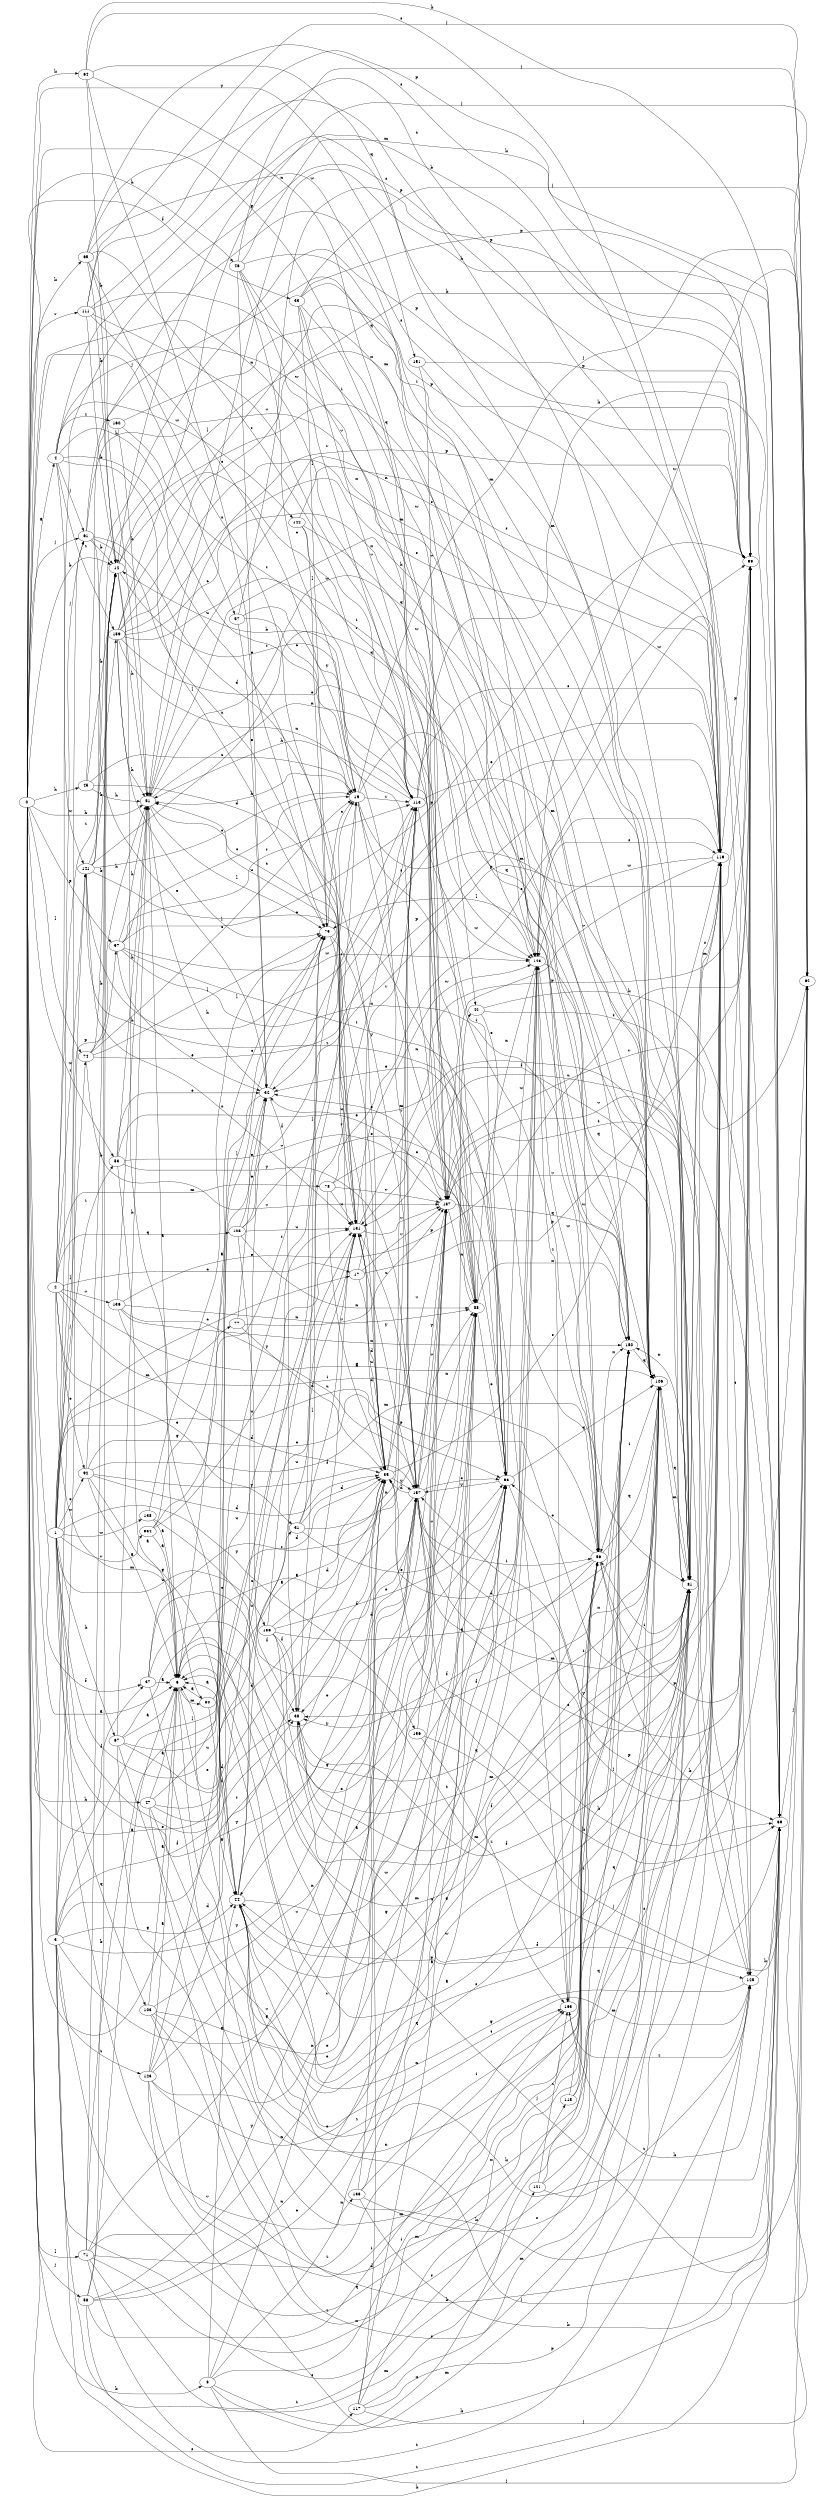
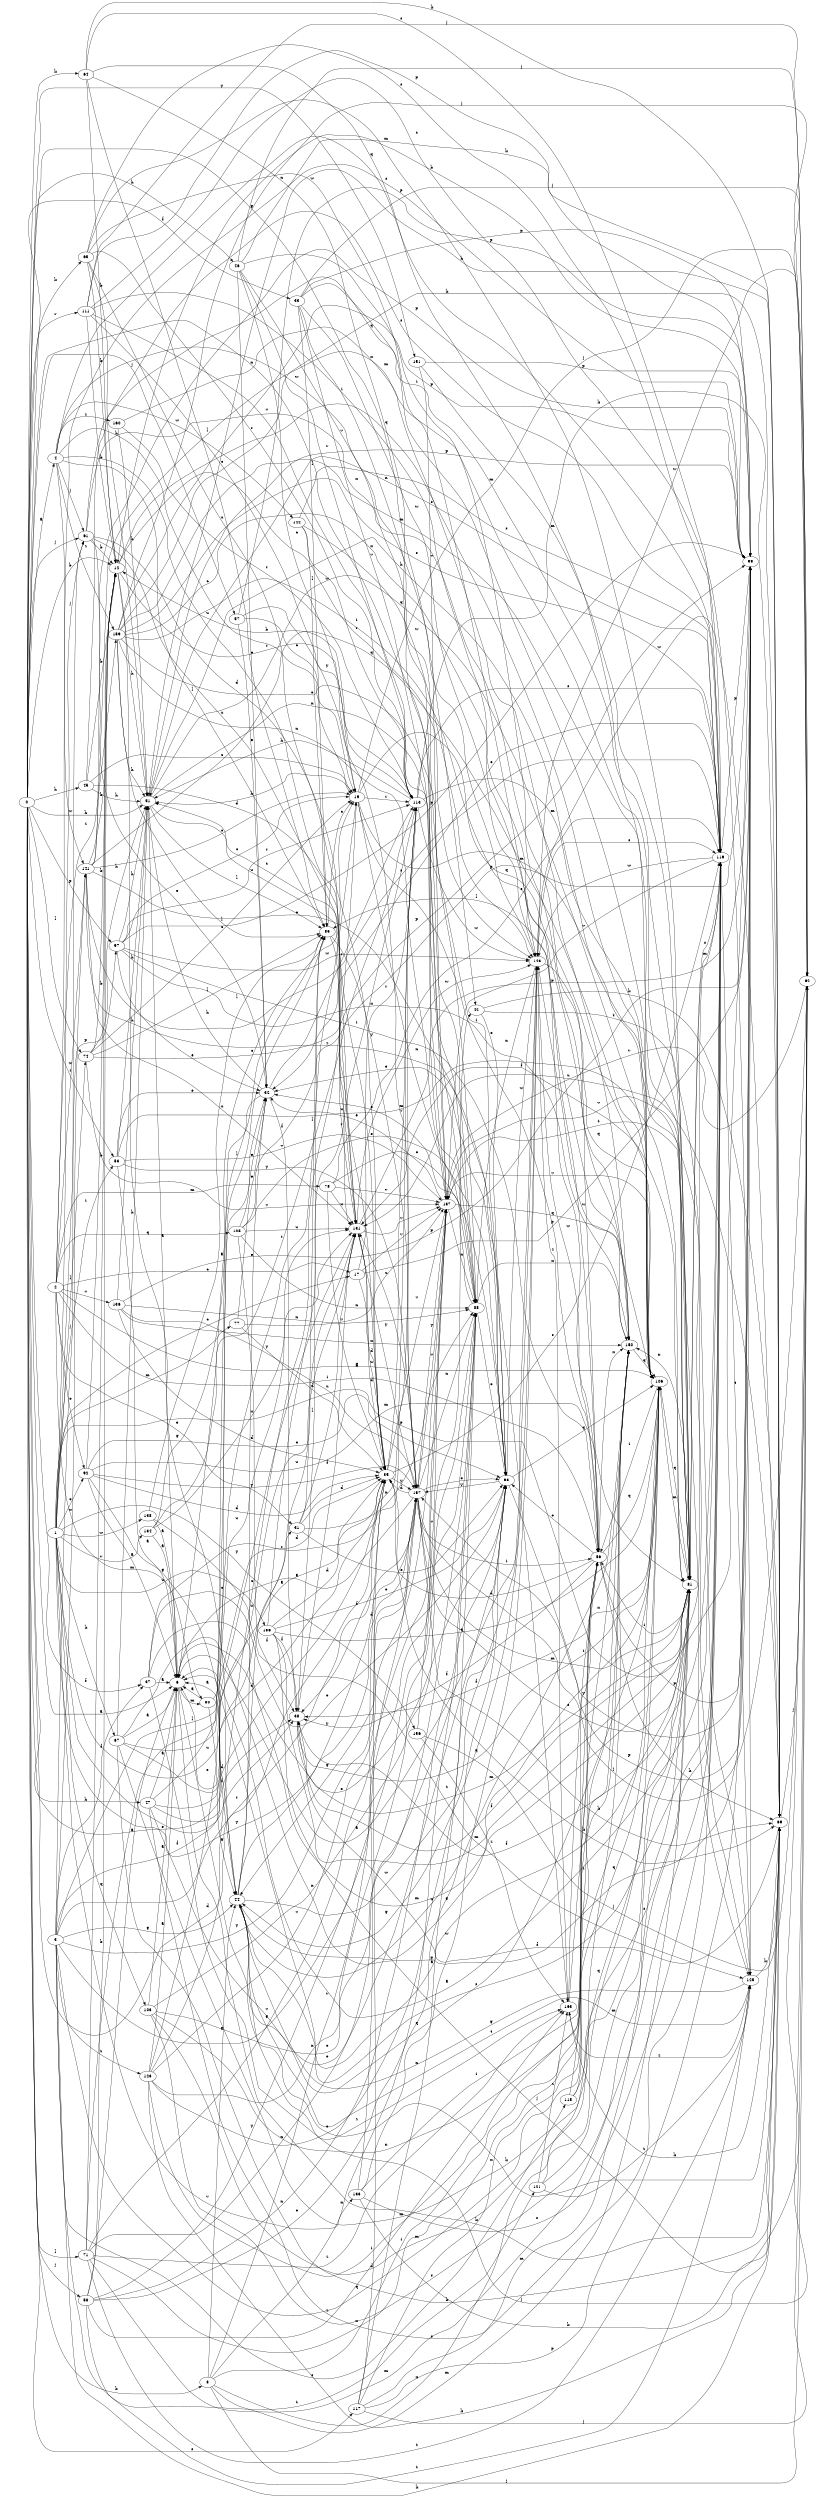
(327, 932) -> (327, 932)
(148, 1532) -> (148, 1532)
